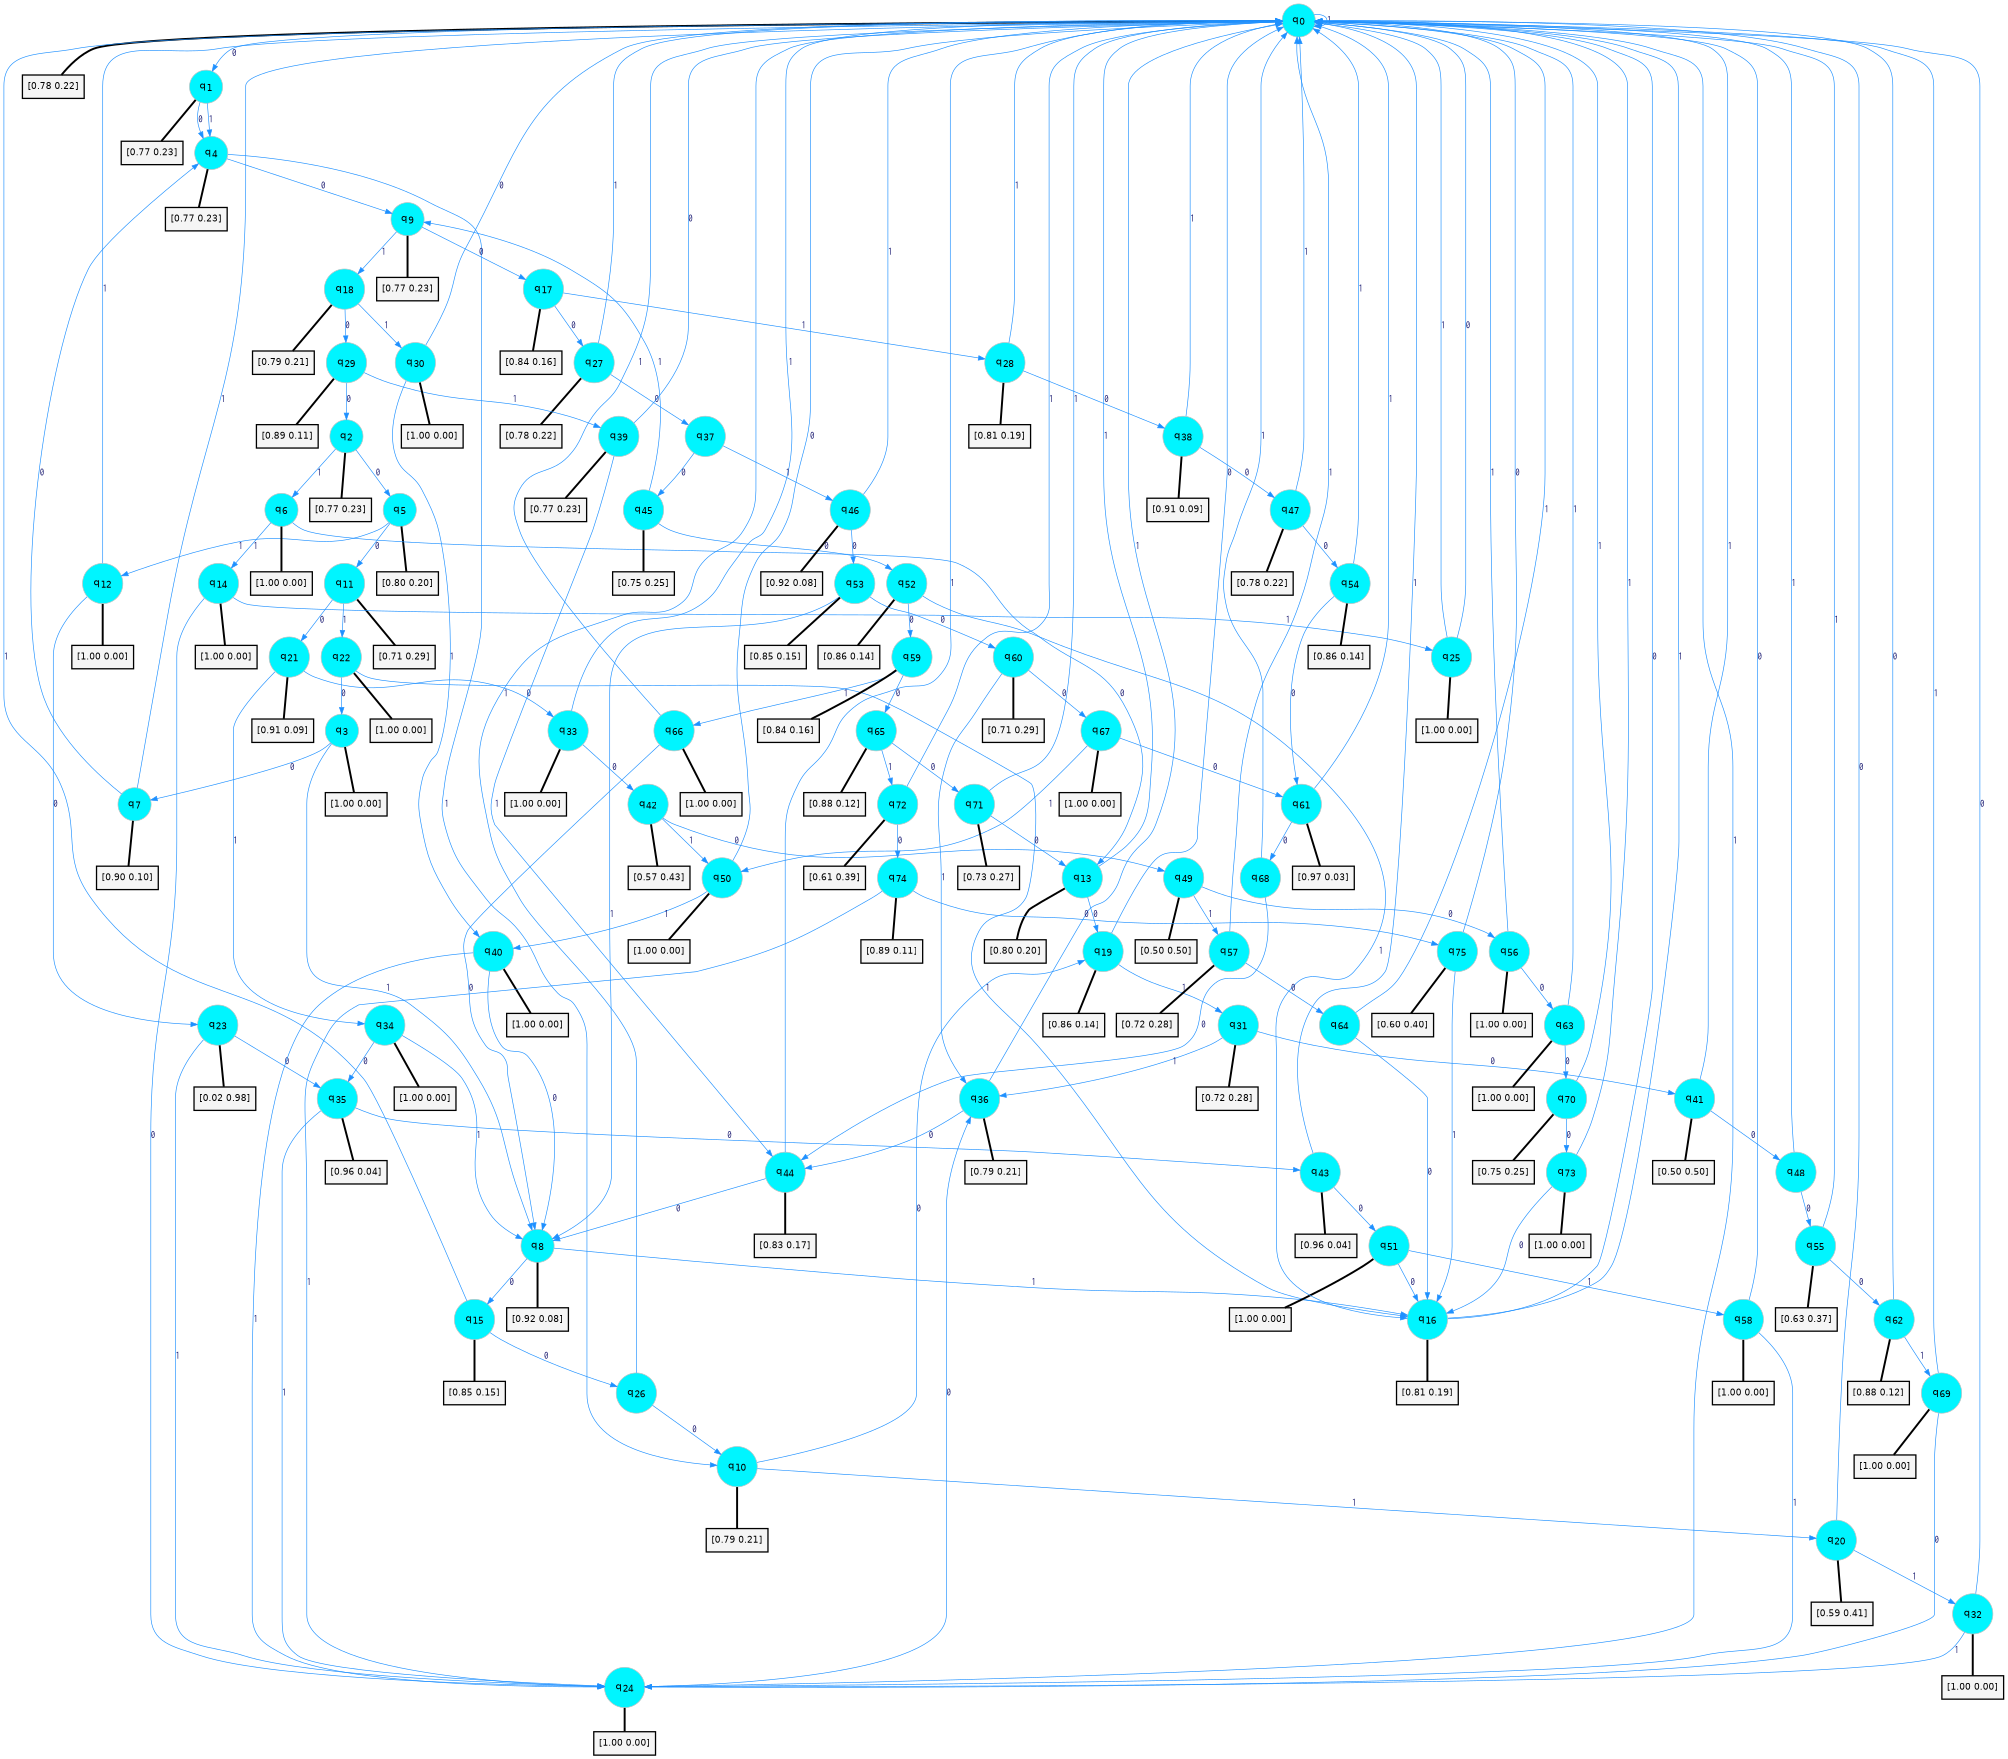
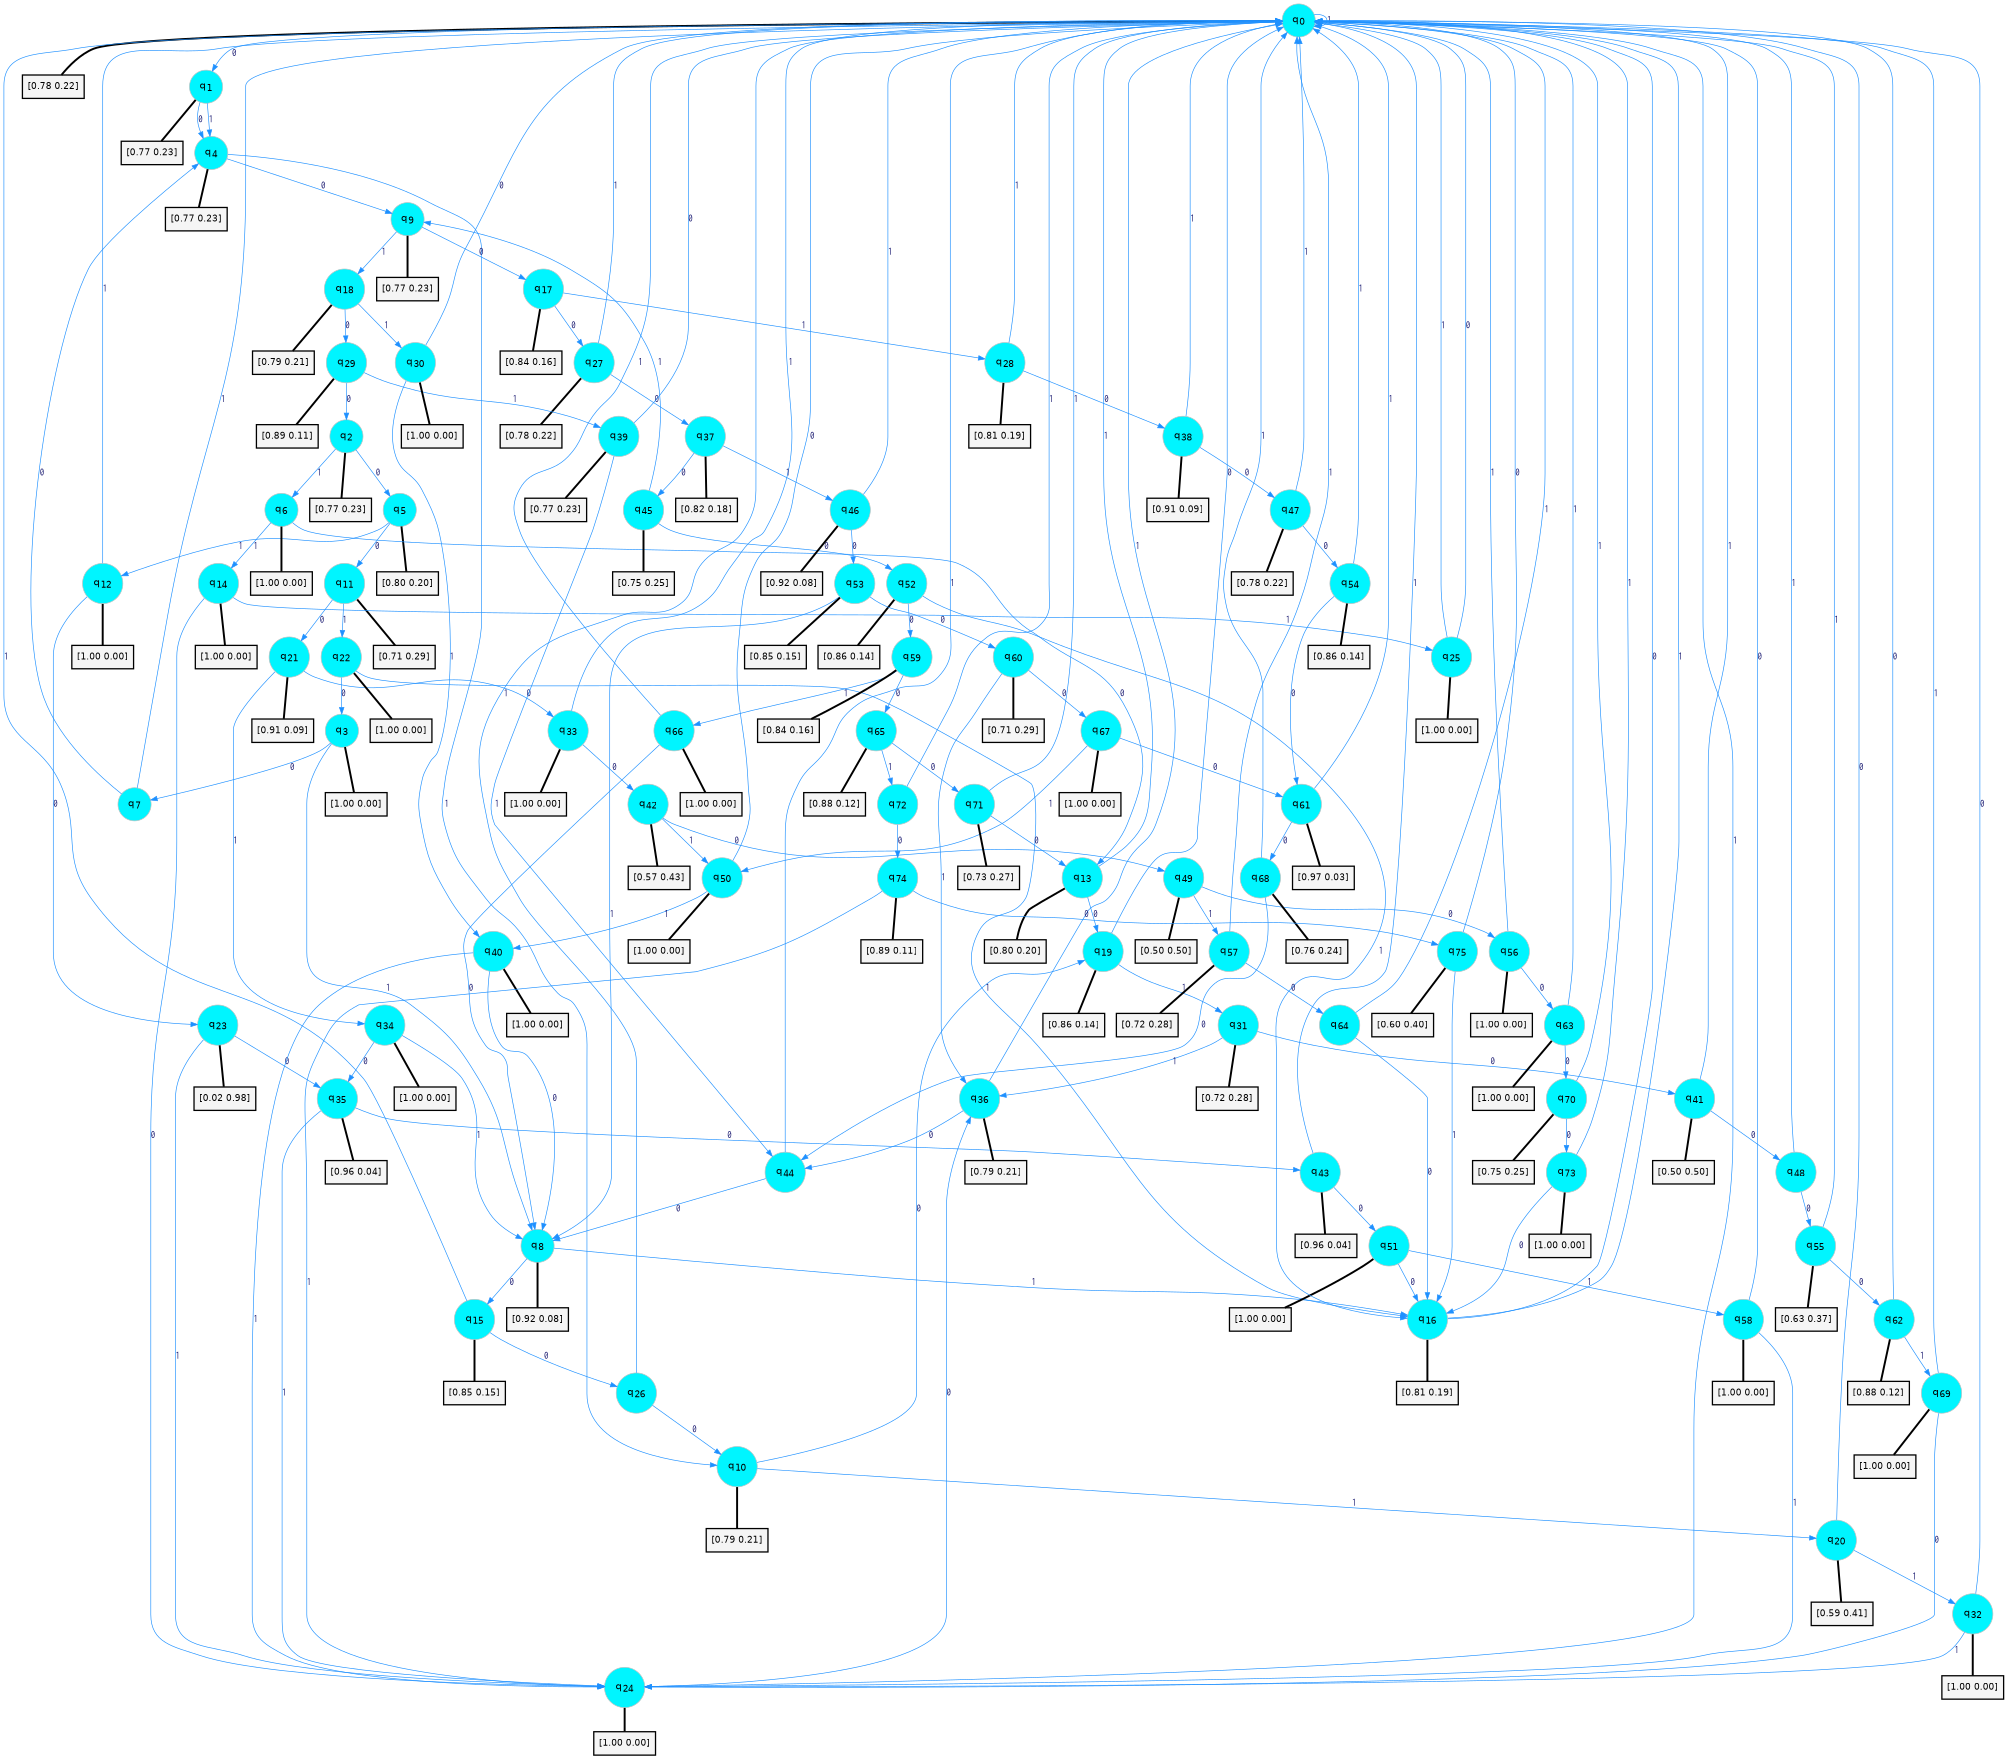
none -> (707, 510)
(127, 878) -> none
(835, 878) -> none
none -> (1317, 951)
(785, 1246) -> none
